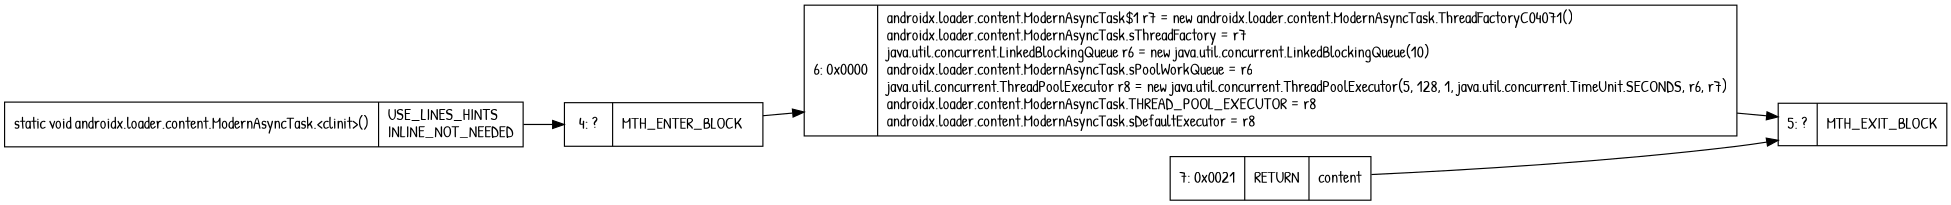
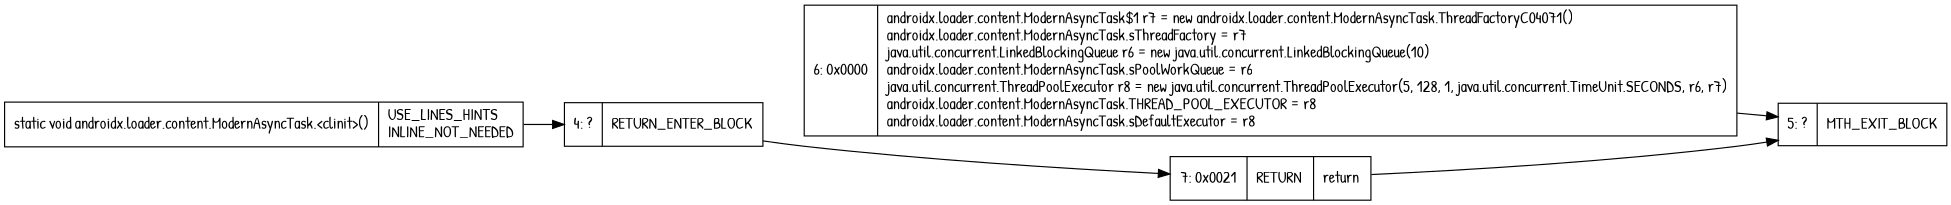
(778, 114) -> (960, 161)
(683, 124) -> (683, 124)
(1340, 178) -> (1341, 178)
